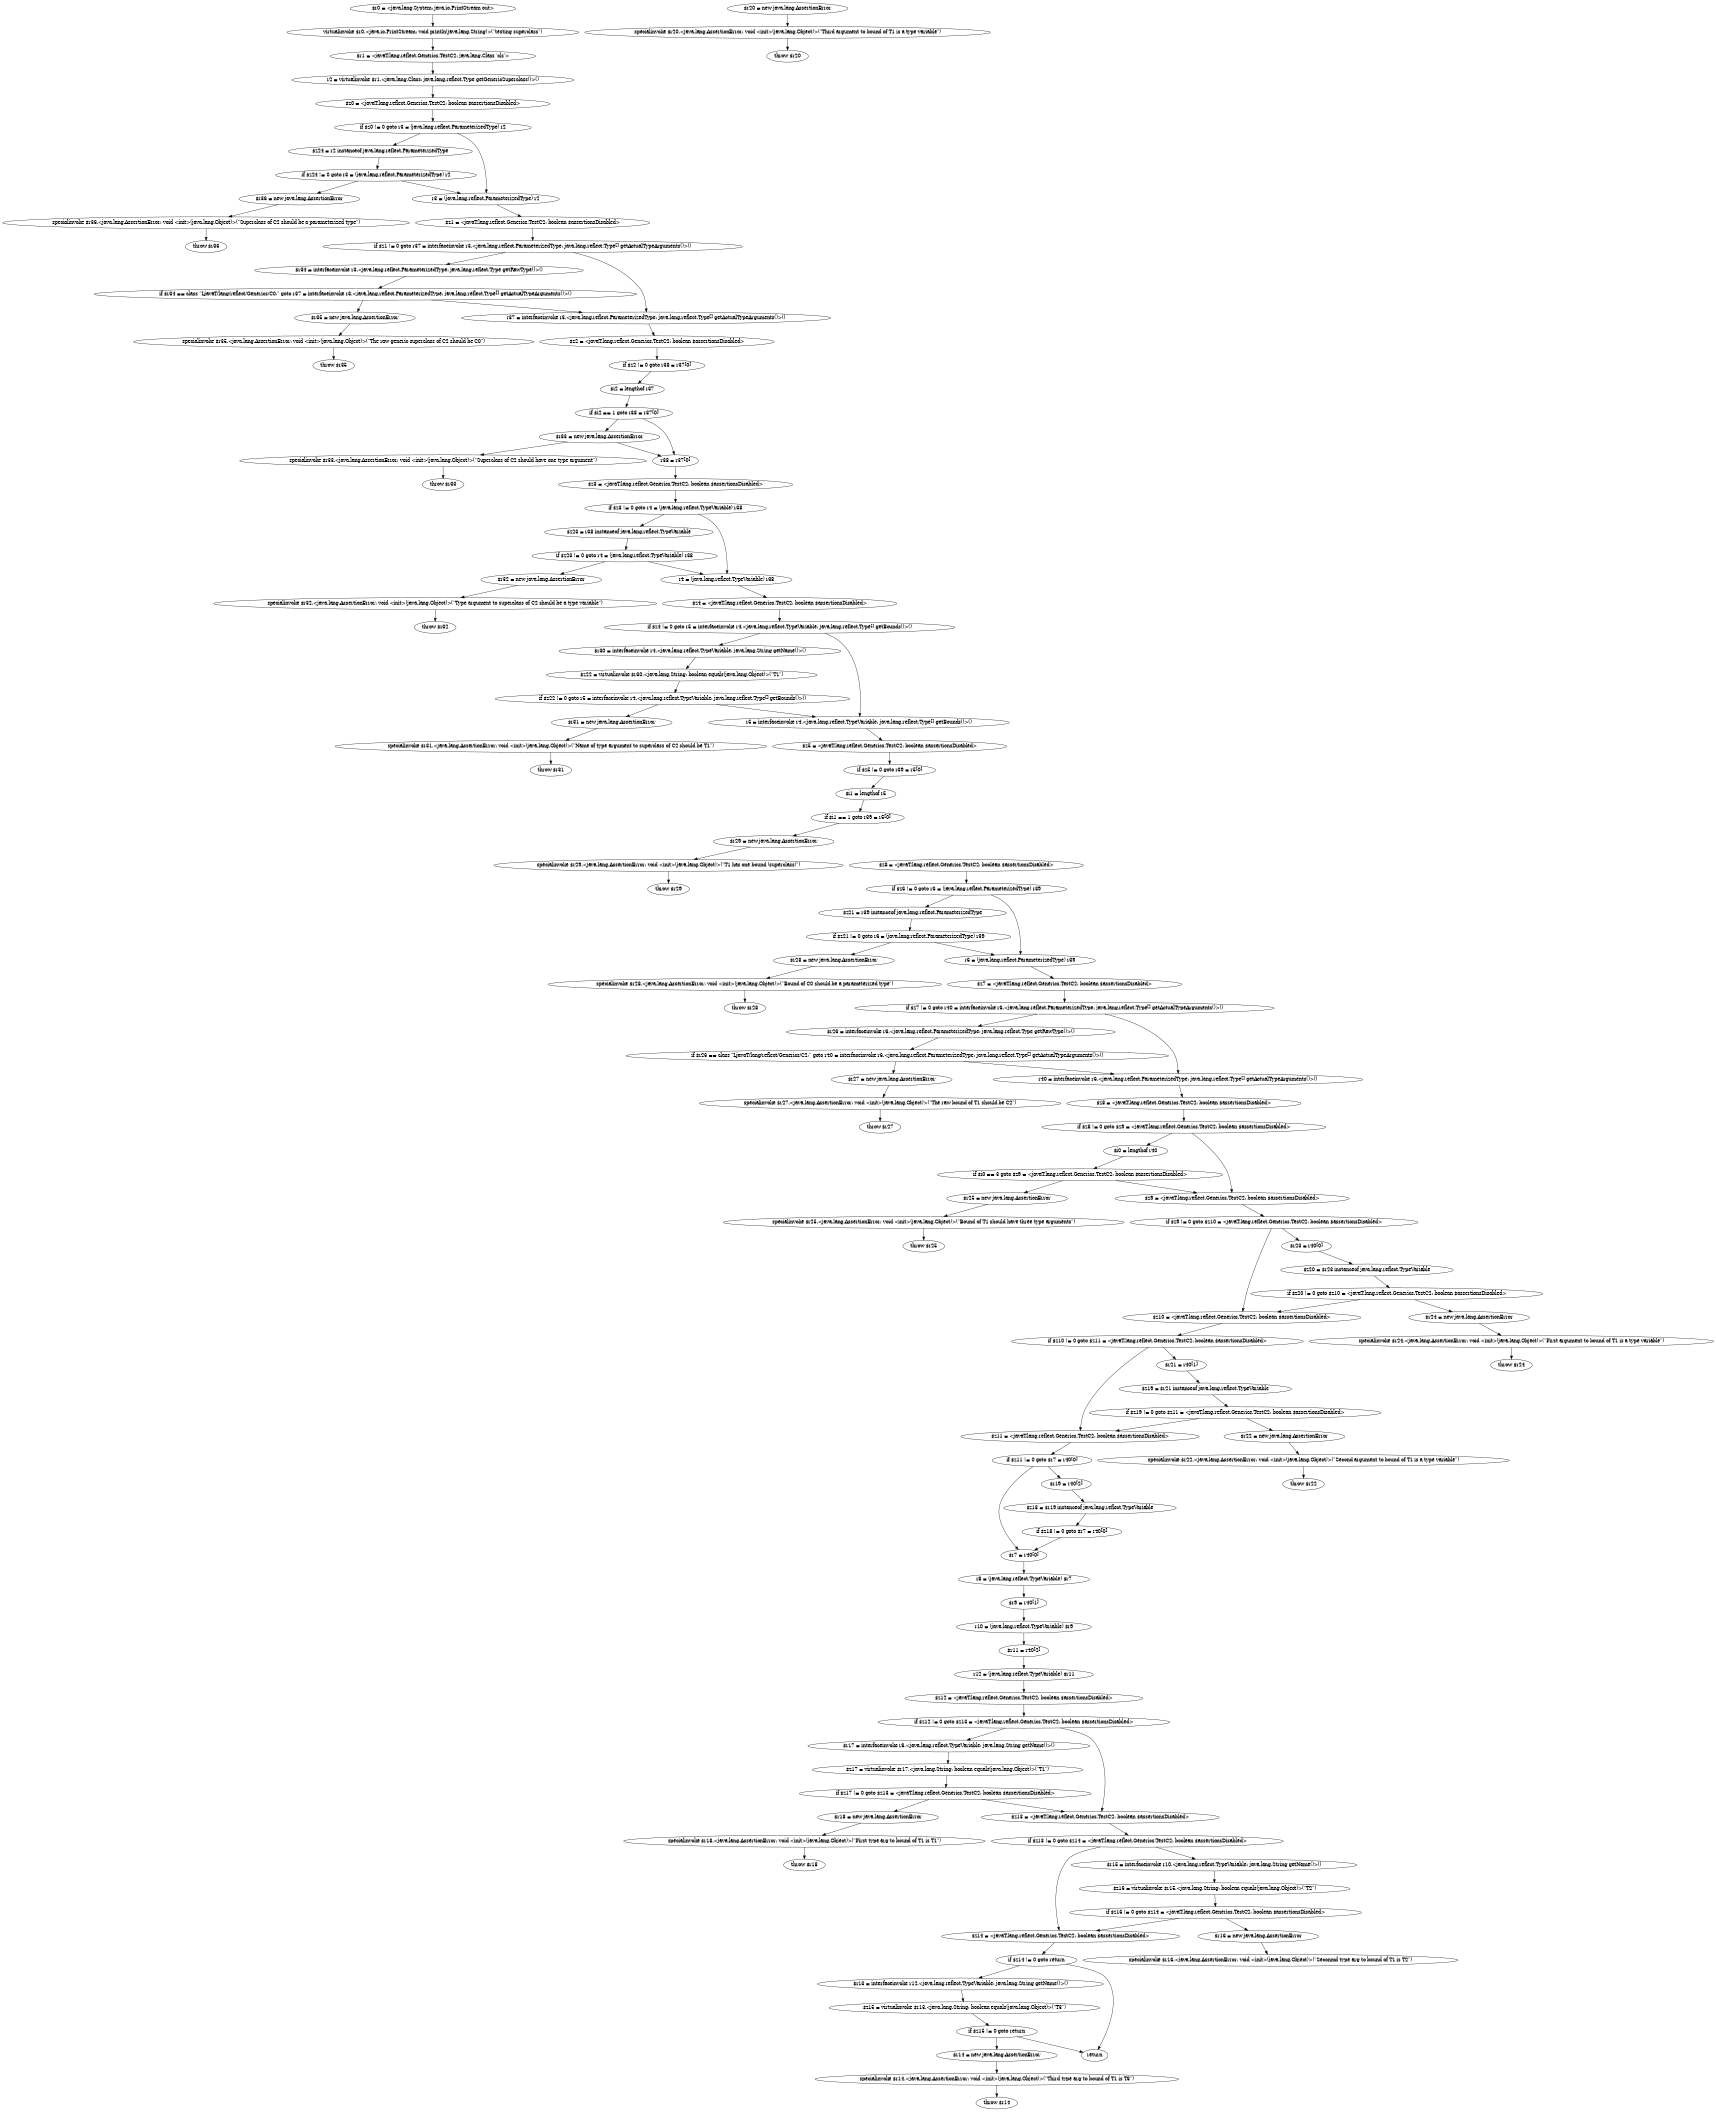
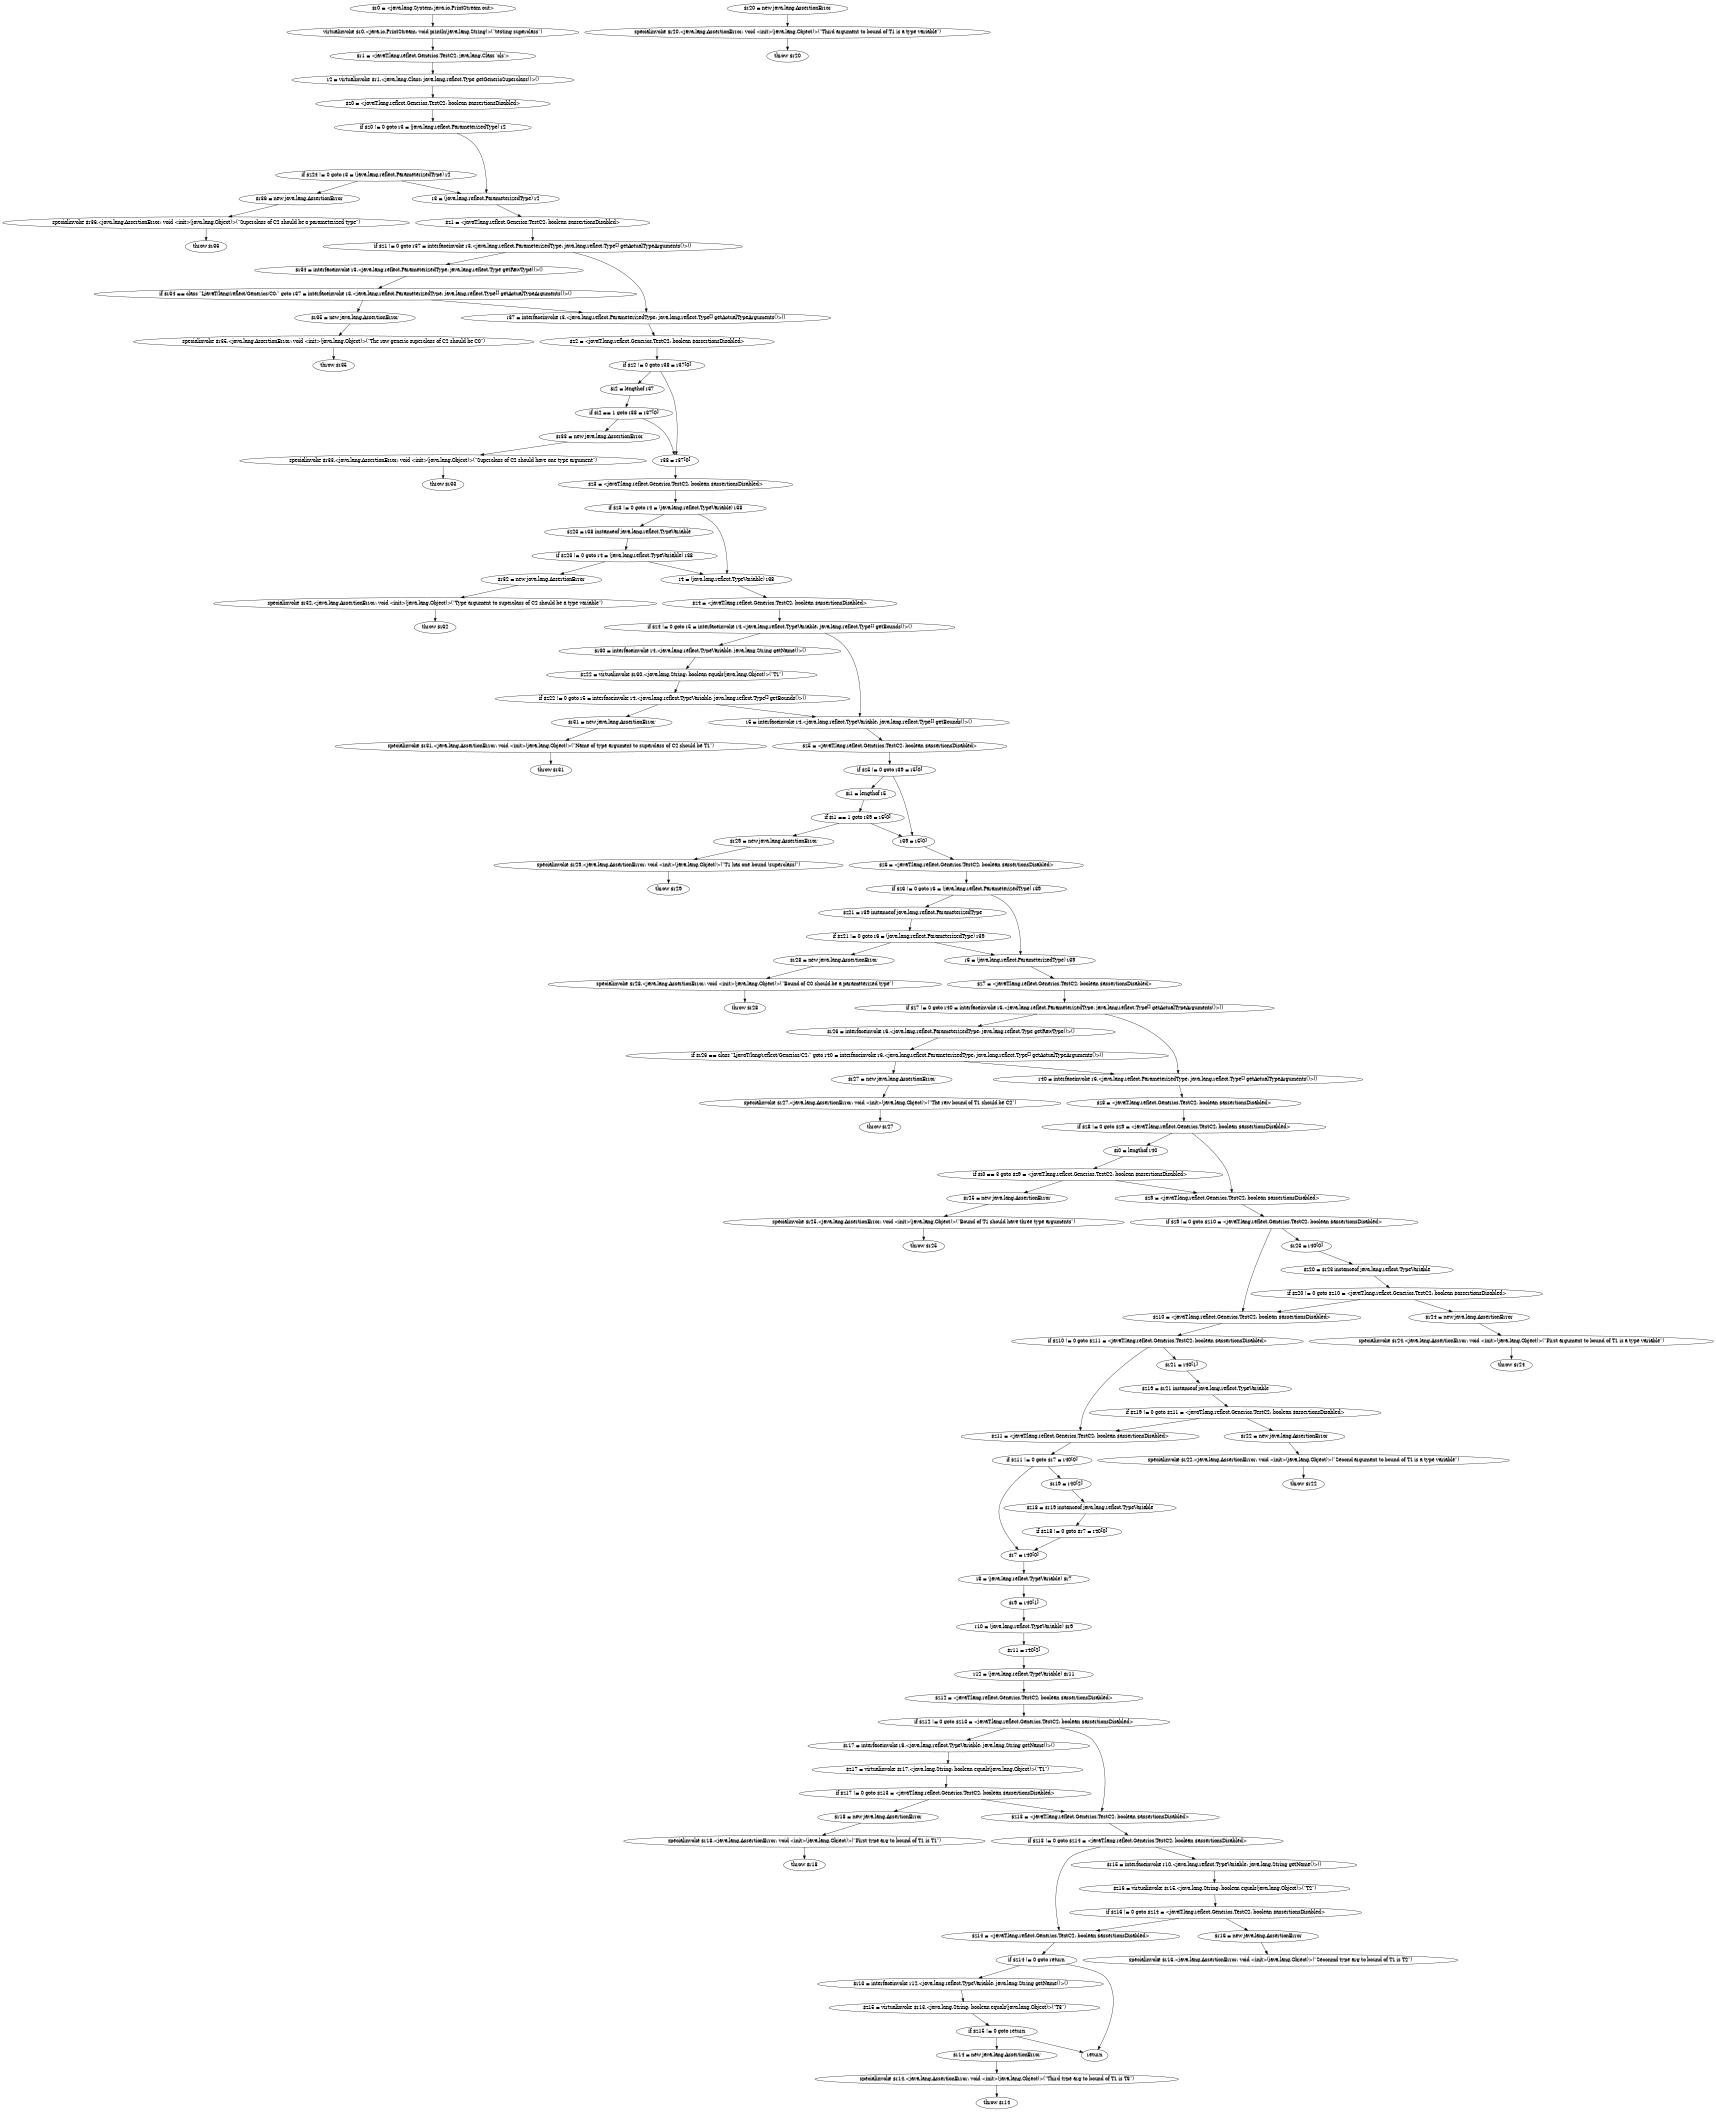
(380, 151) -> none
(638, 449) -> (676, 410)
none -> (913, 842)
